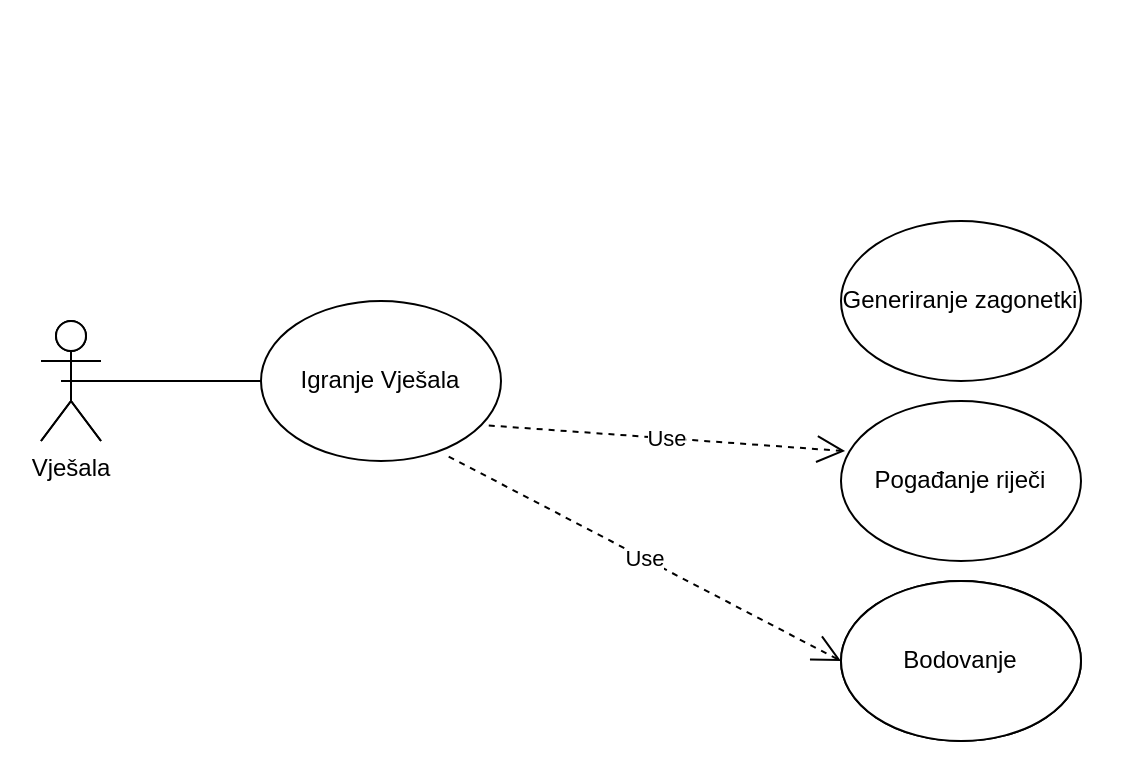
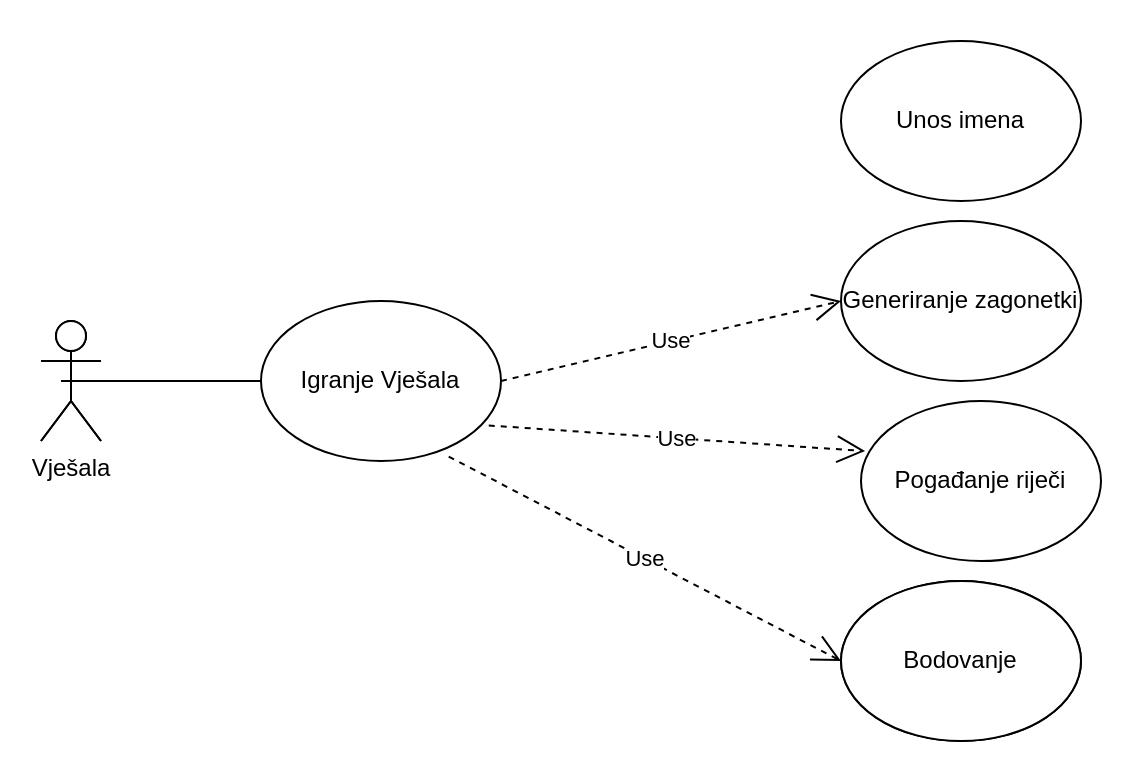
none -> (961, 121)
none -> (669, 342)
(961, 481) -> (981, 481)
